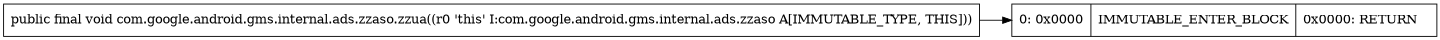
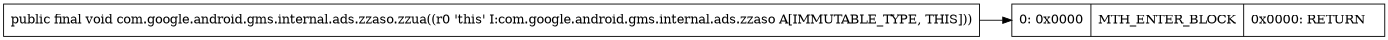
(1193, 20) -> (1167, 20)
